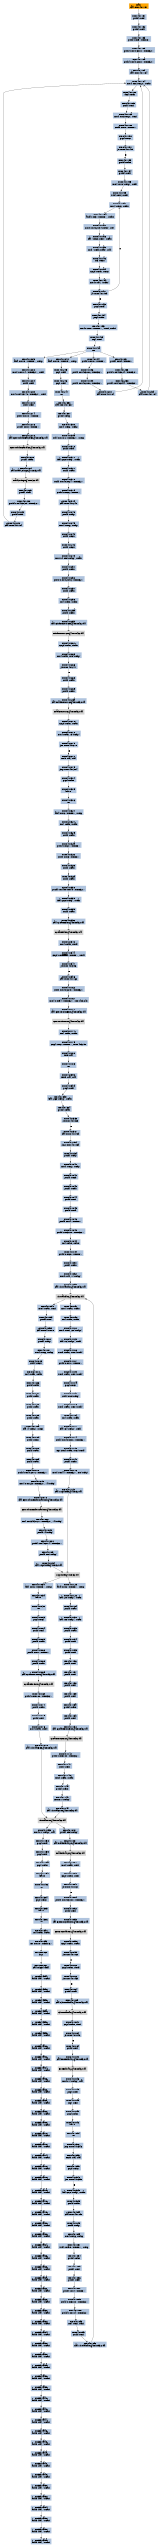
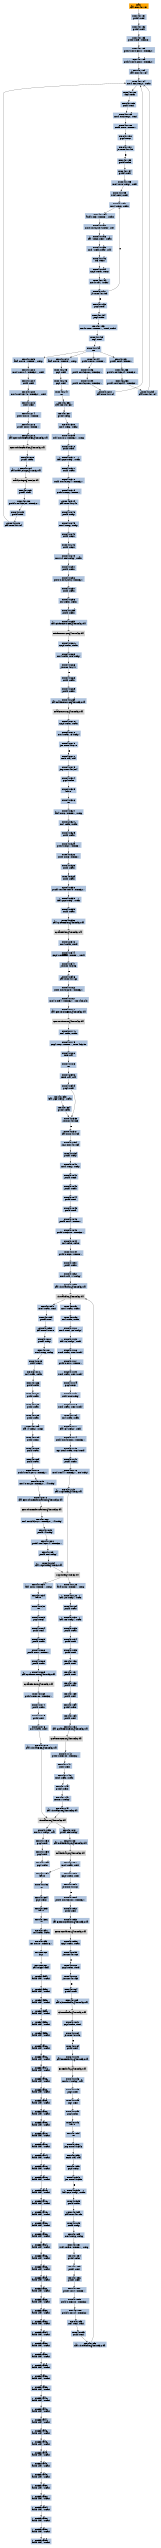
(69, 601) -> (69, 601)
(65, 1092) -> (75, 1102)
(42, 1869) -> (57, 1869)
